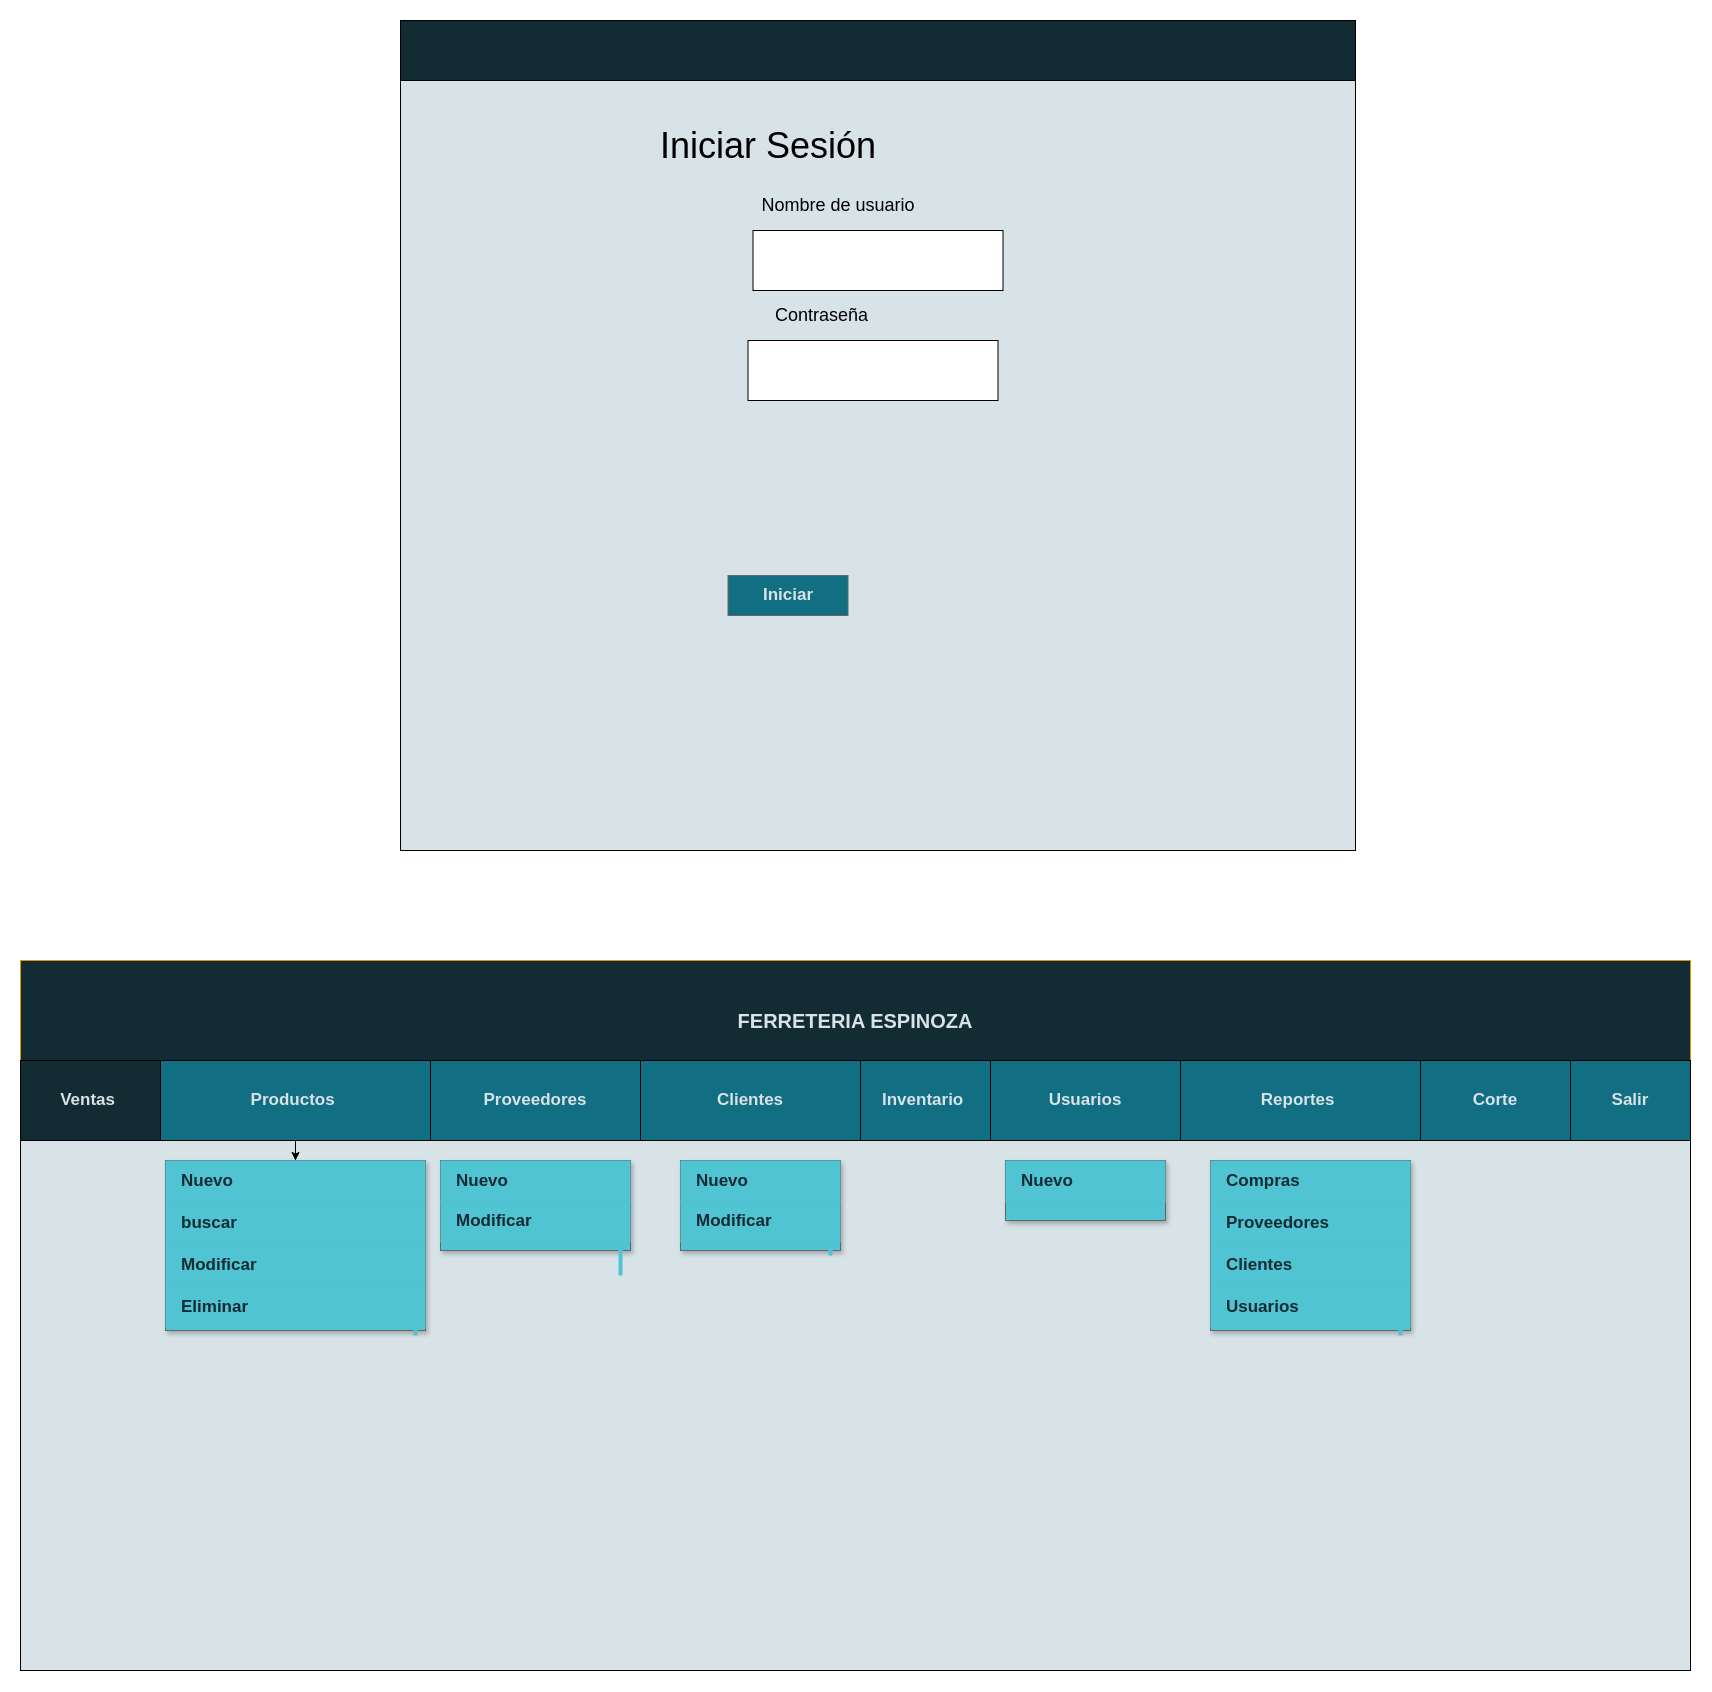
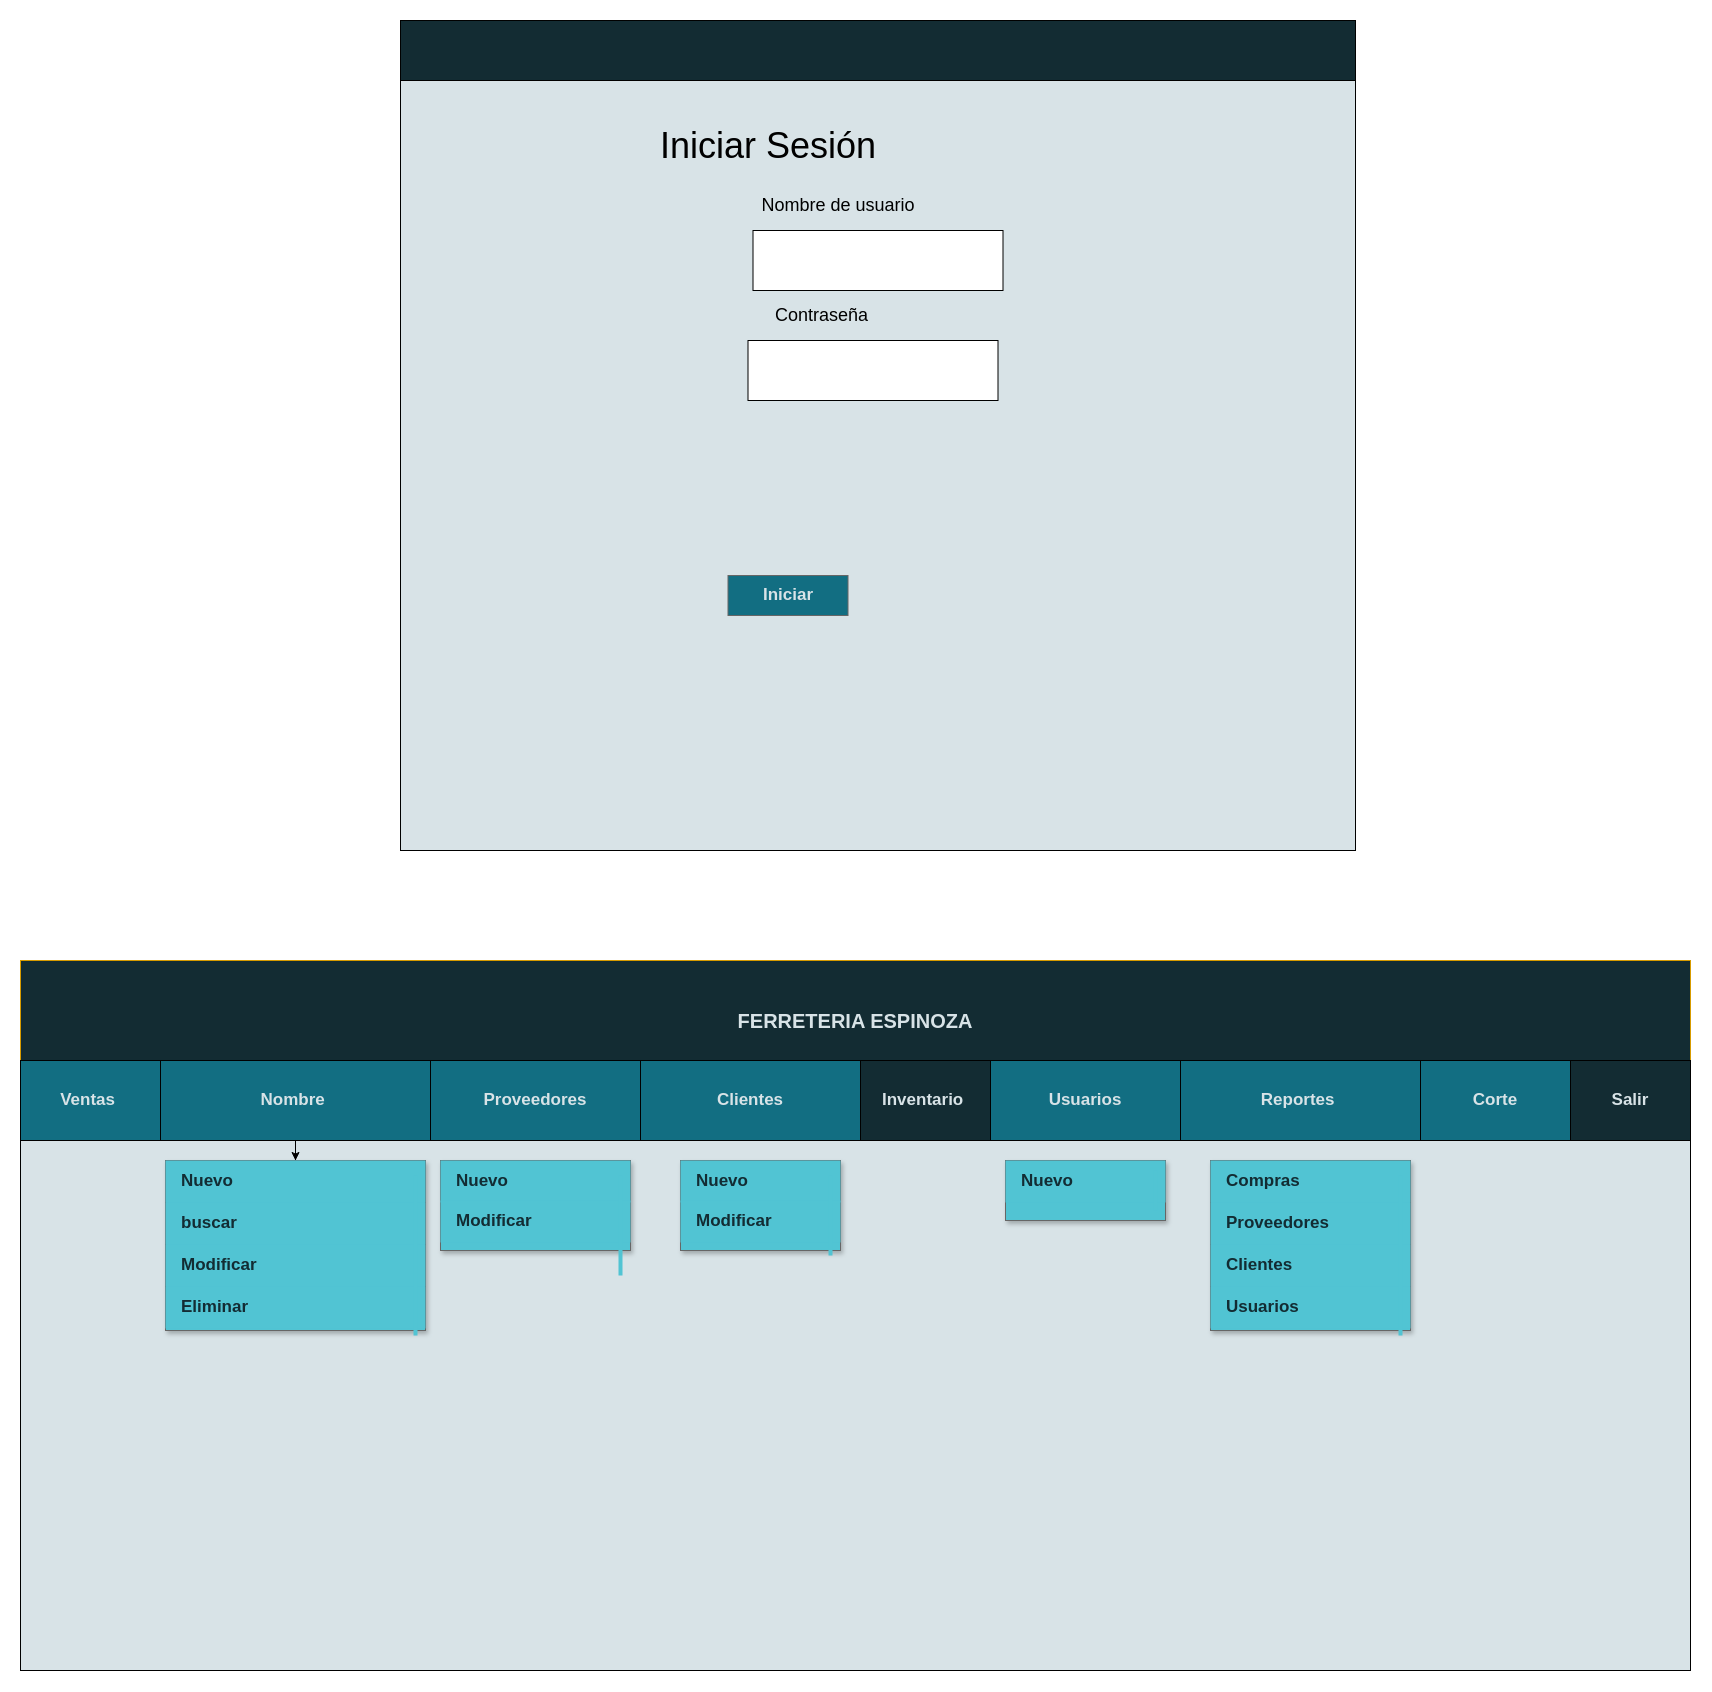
(91, 1101) -> (91, 1101)
(296, 1101) -> (296, 1101)
(926, 1101) -> (926, 1101)
(1631, 1101) -> (1631, 1101)
